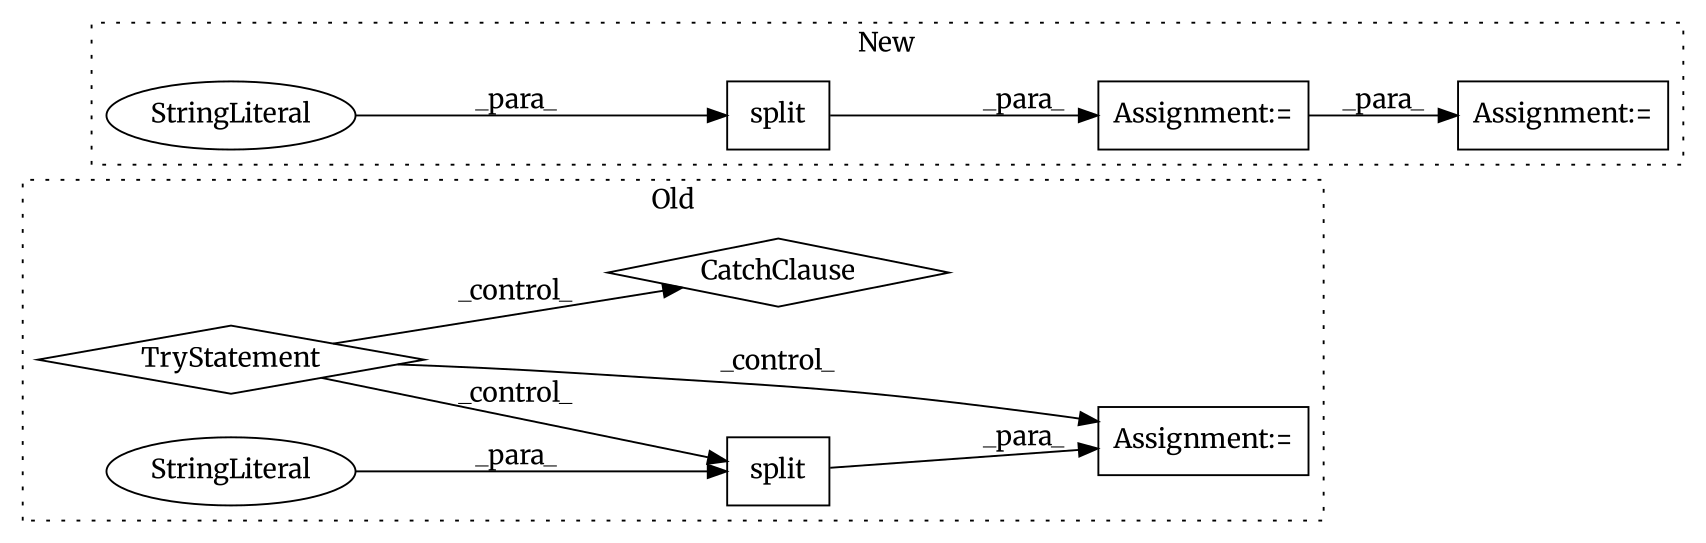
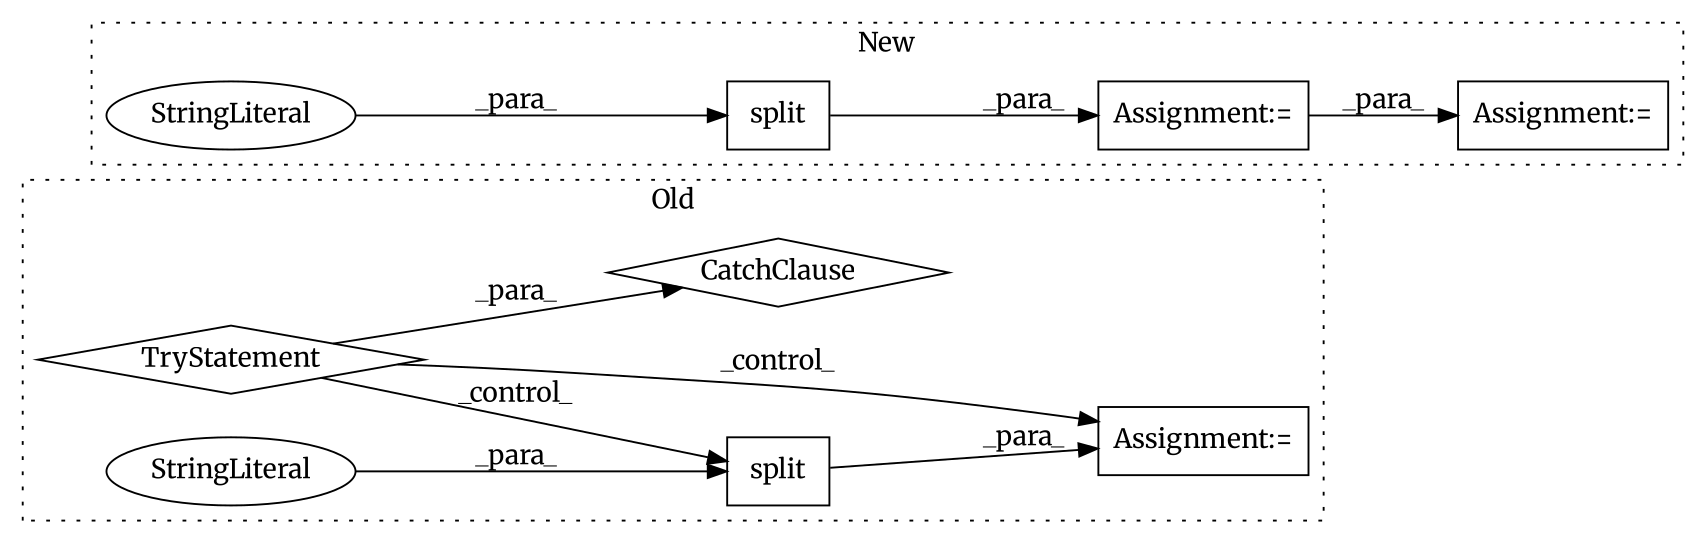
(516, 292) -> (516, 292)
